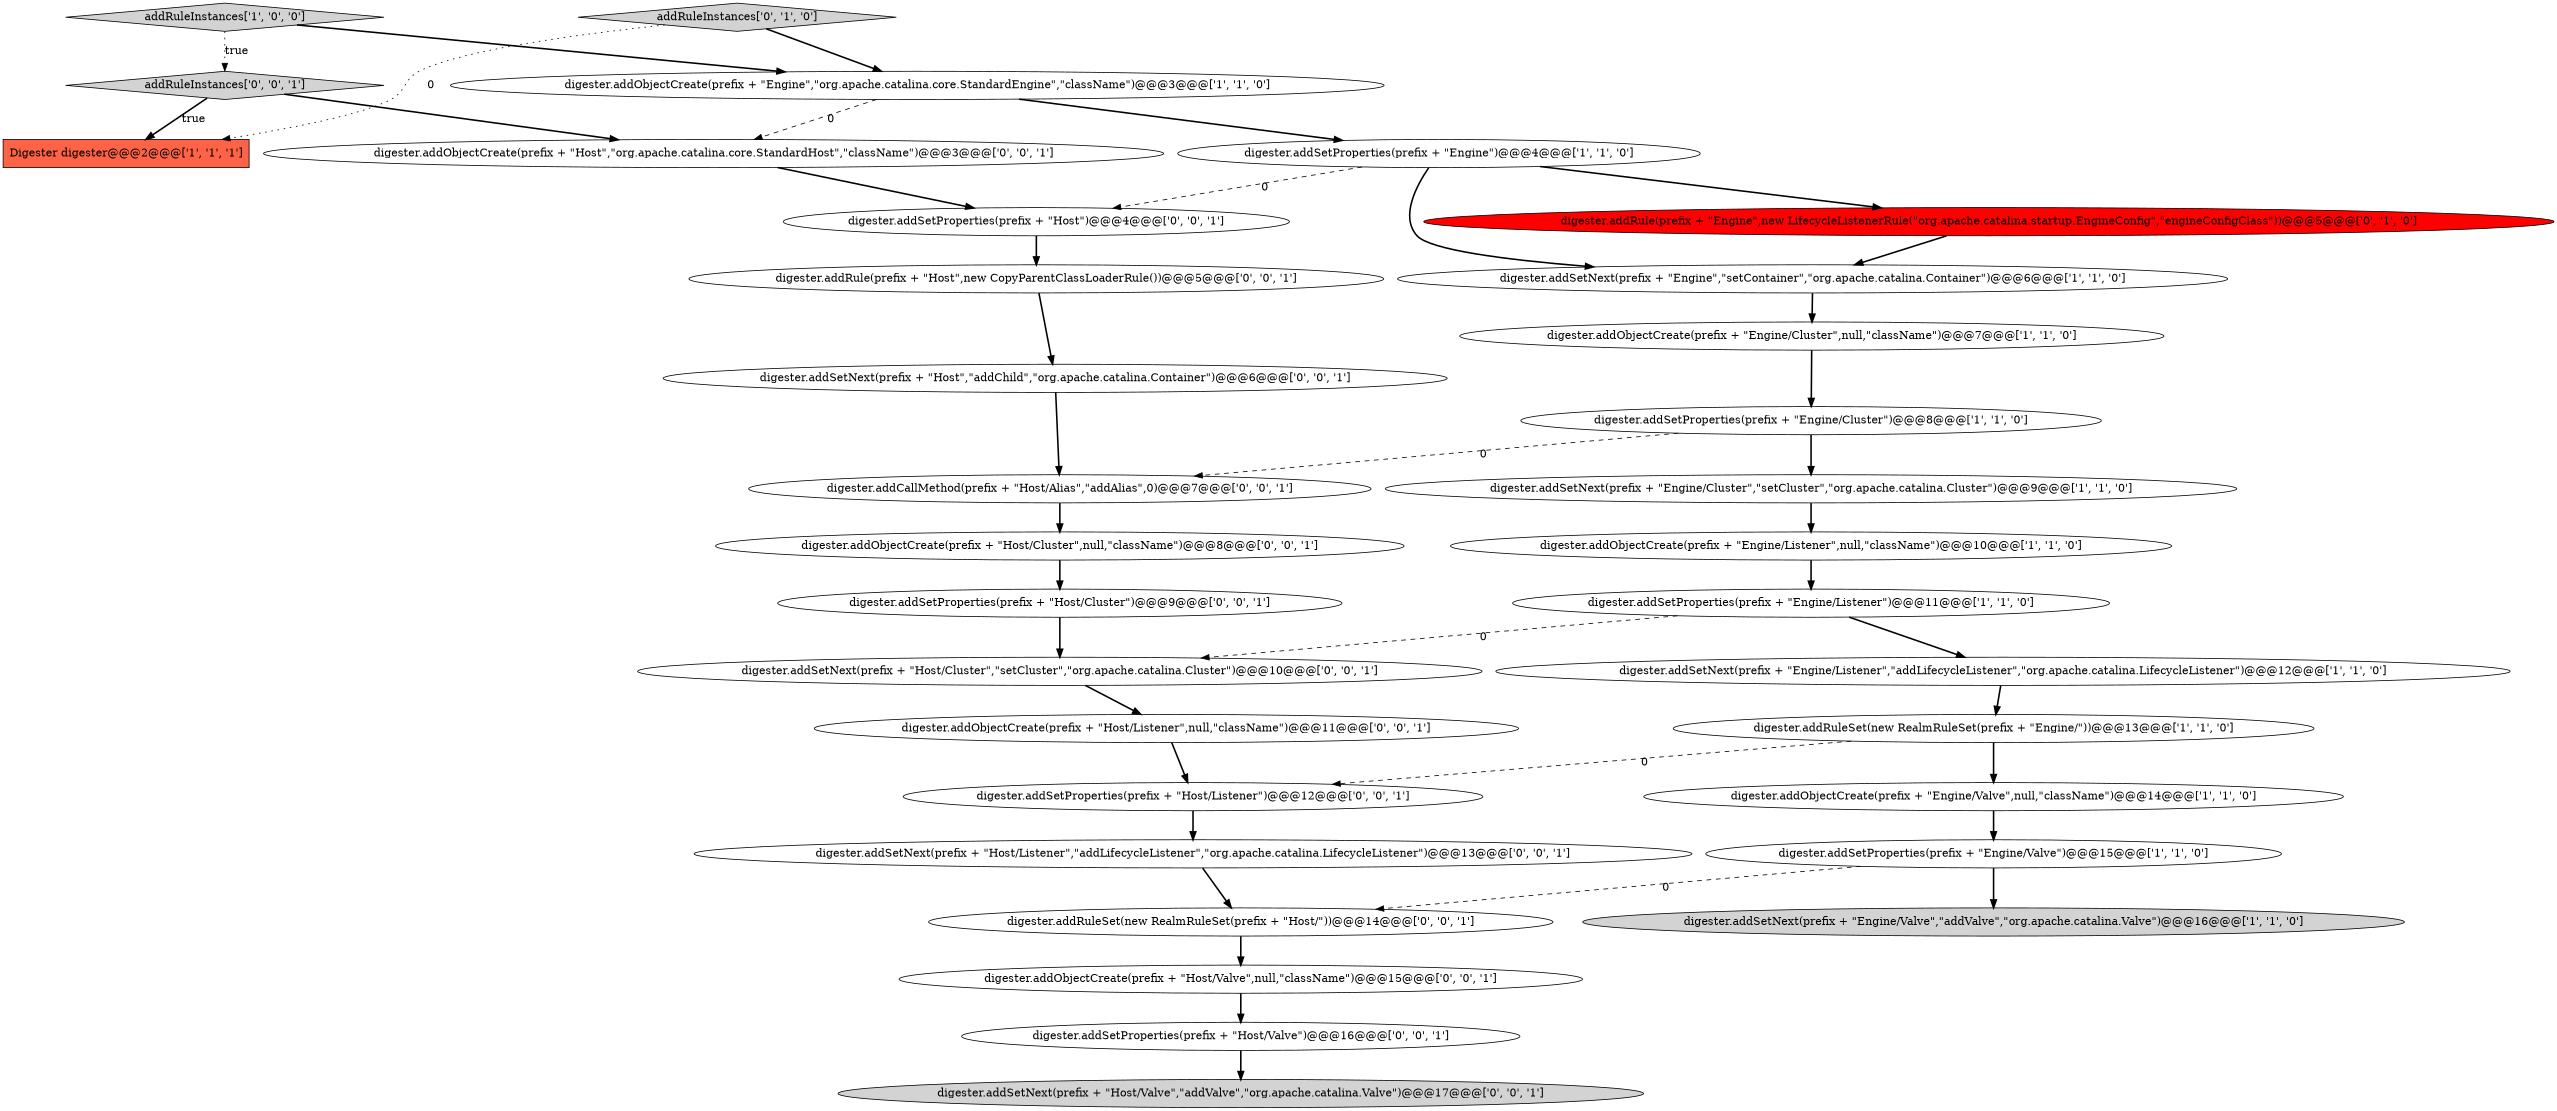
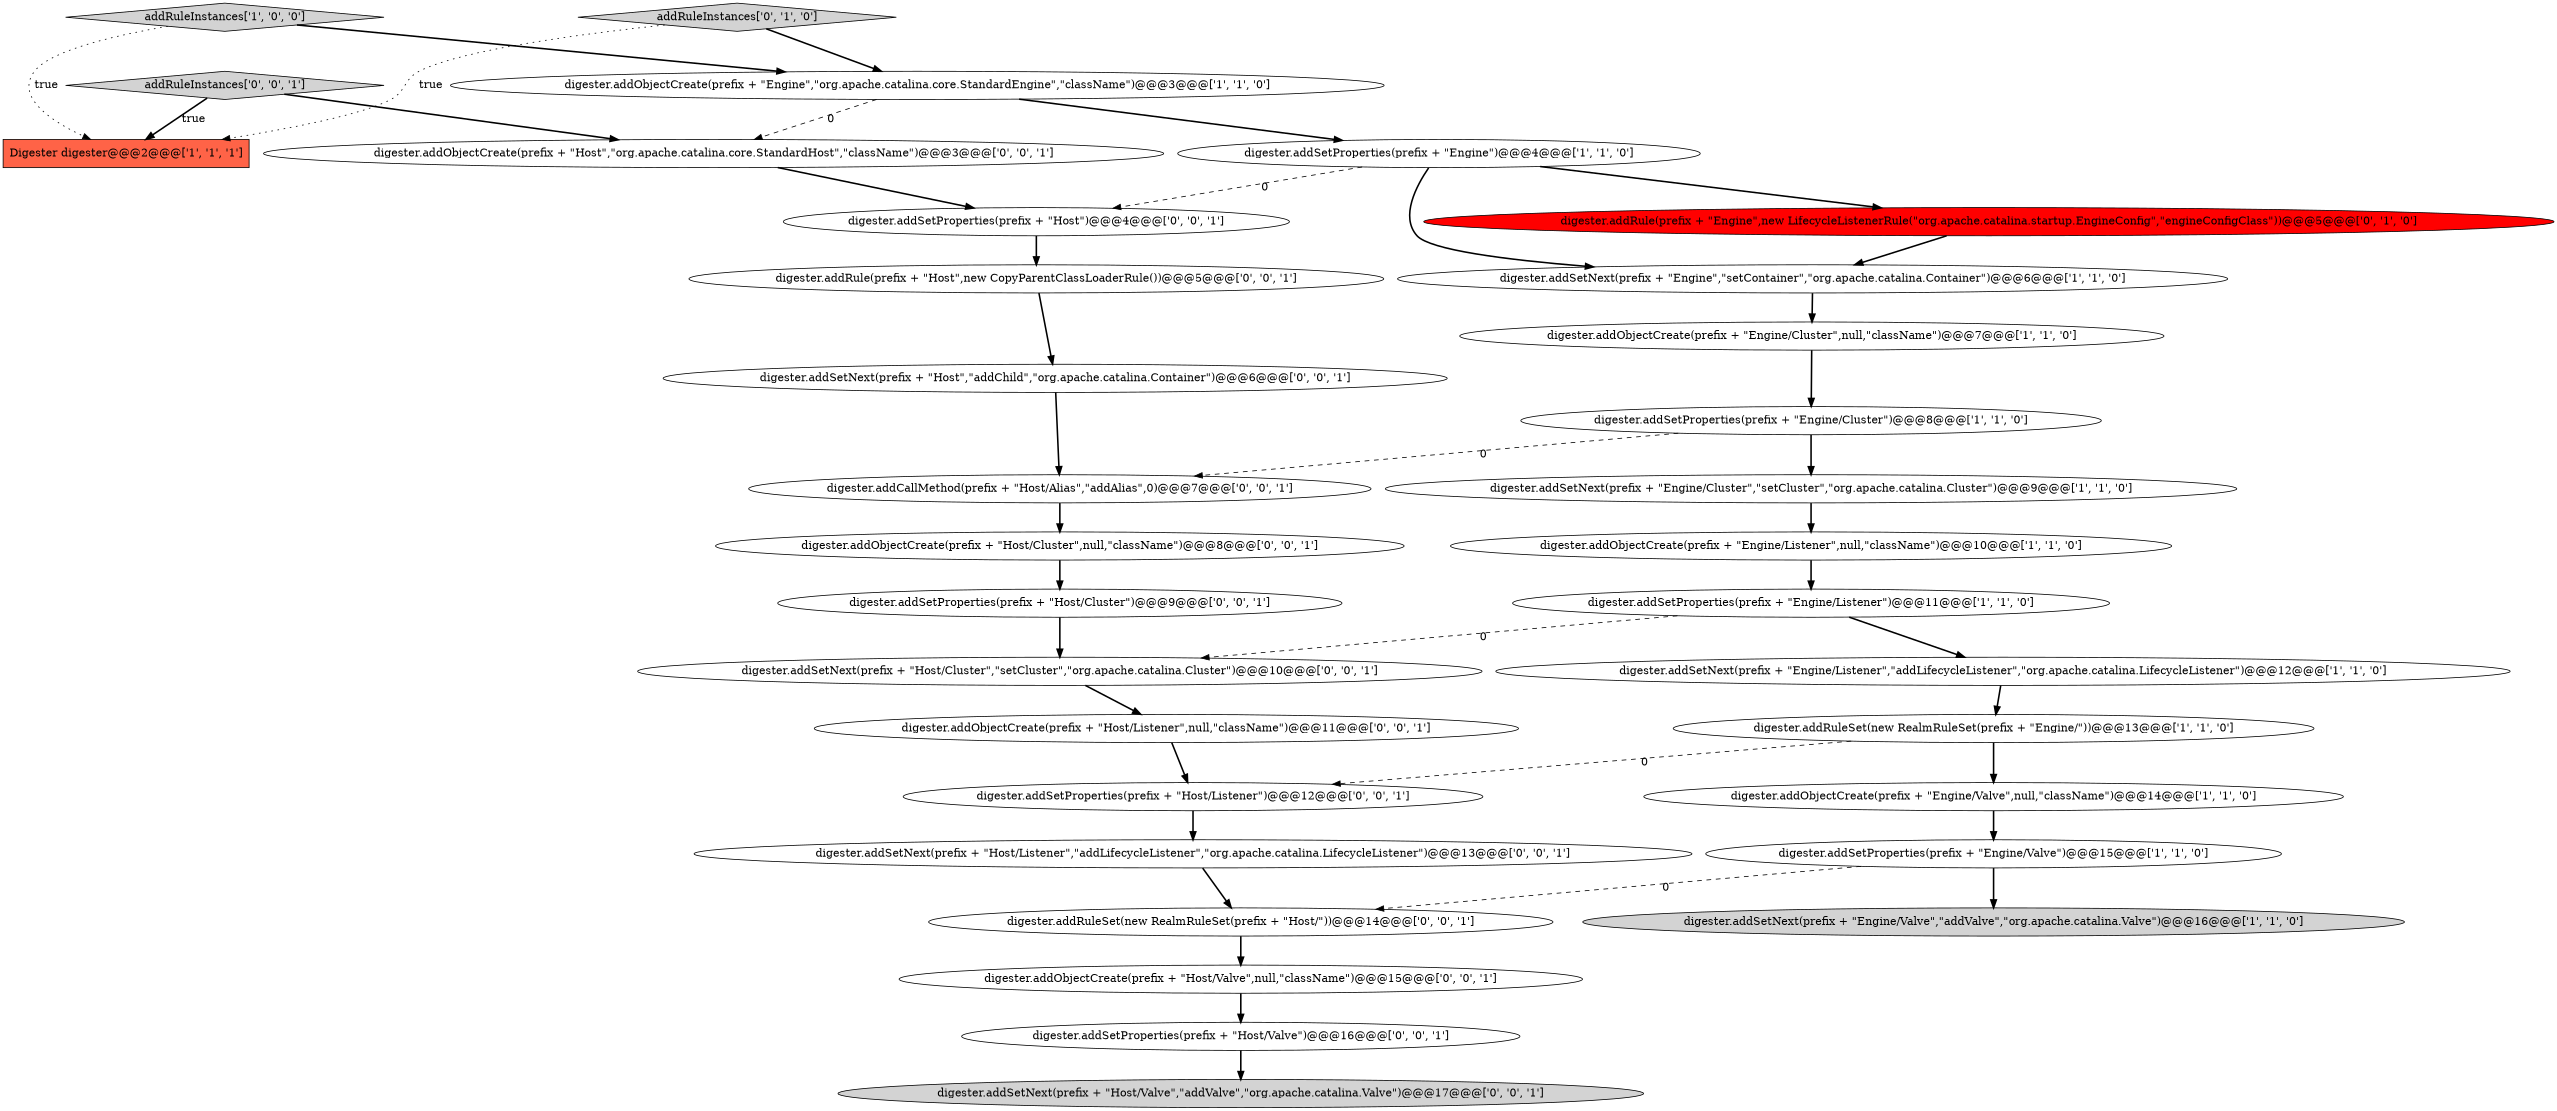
(225, 47) -> (54, 57)
(431, 85) -> (431, 85)
